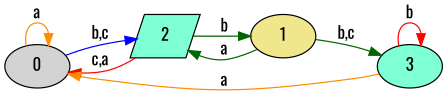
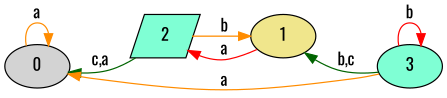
(215, 36) -> (215, 36)
(343, 44) -> (346, 72)
(95, 46) -> none
(228, 59) -> (228, 59)
(110, 70) -> (110, 70)
